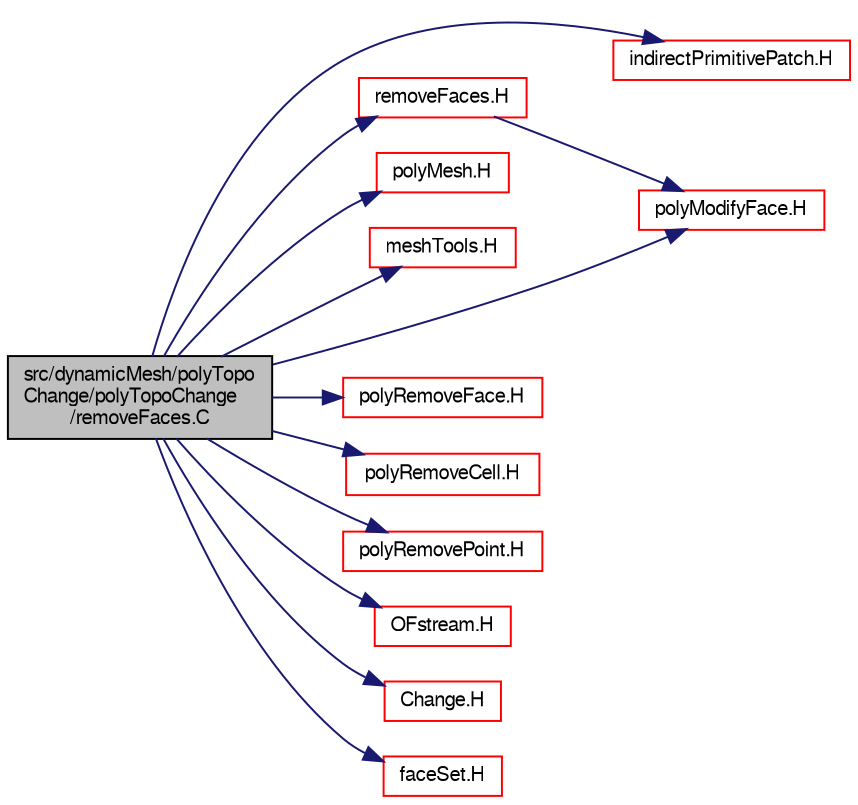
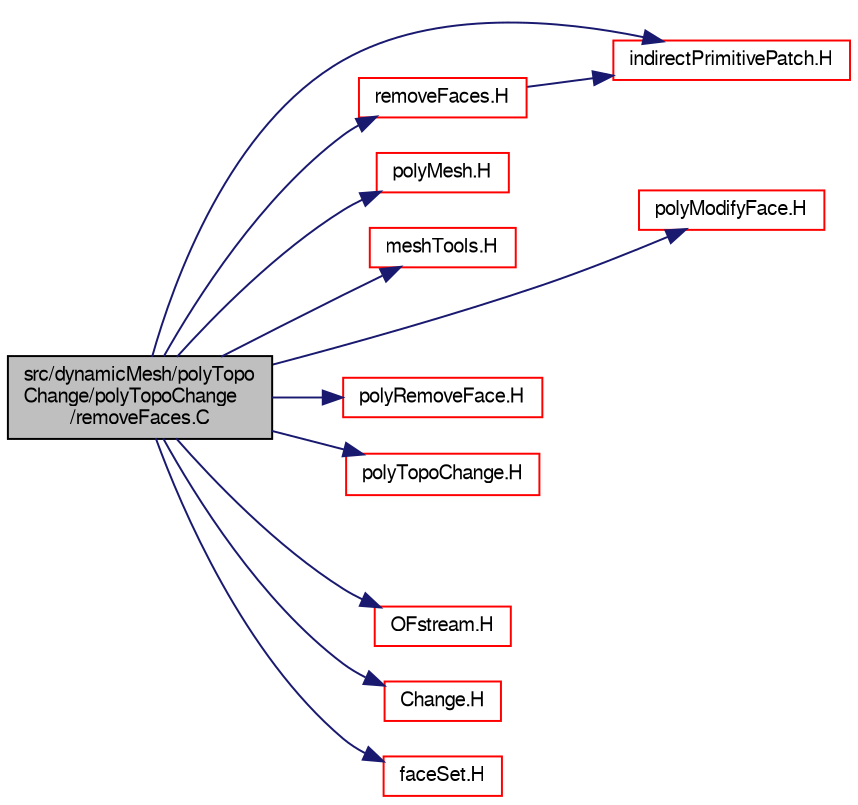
(579, 150) -> (560, 83)
(443, 474) -> (443, 474)
(443, 551) -> none
